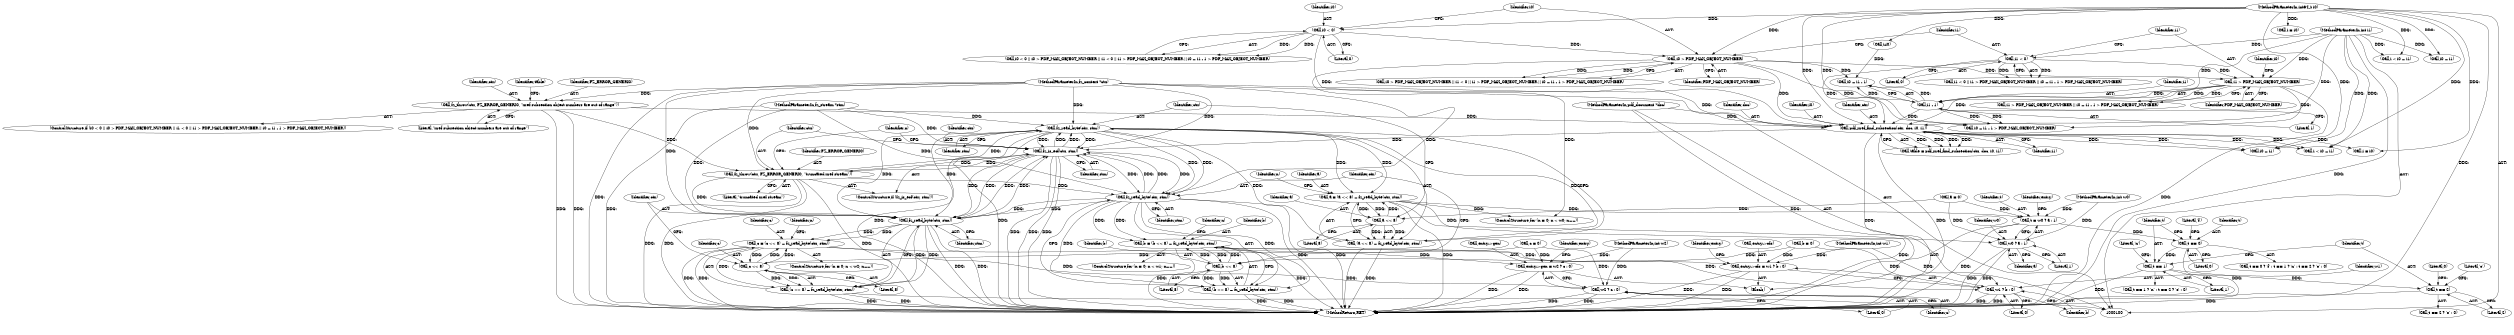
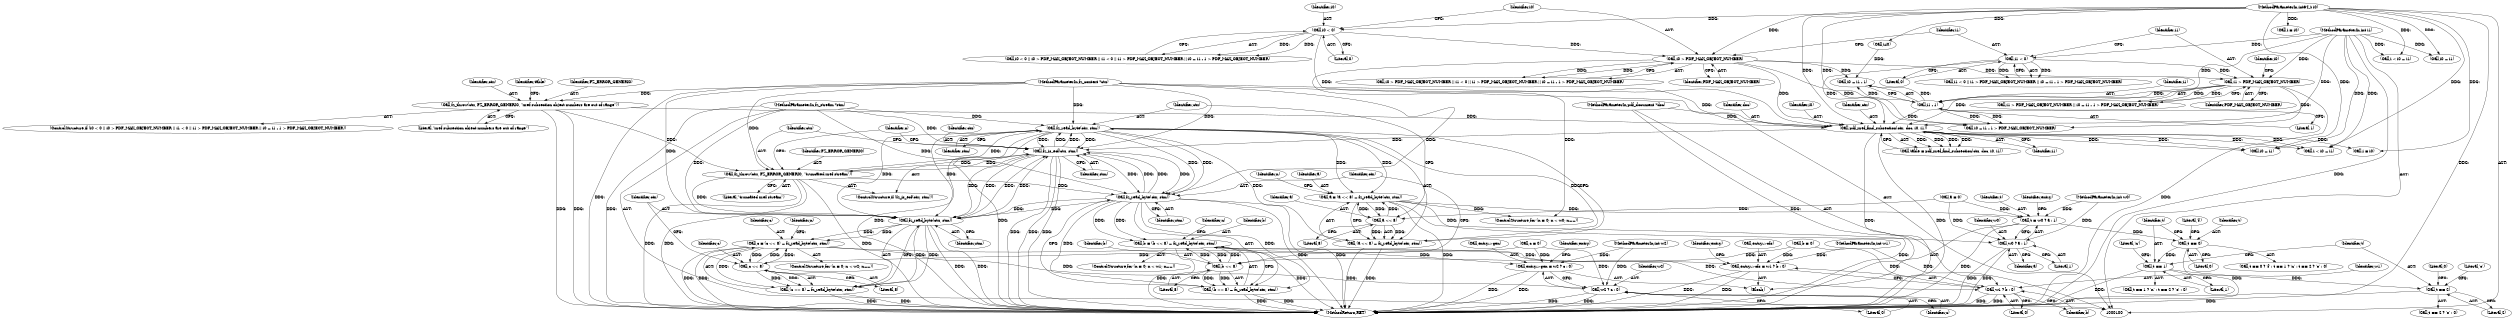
none -> (1651, 267)
(1477, 299) -> (1245, 299)
